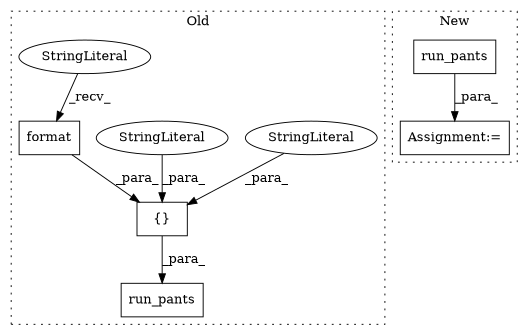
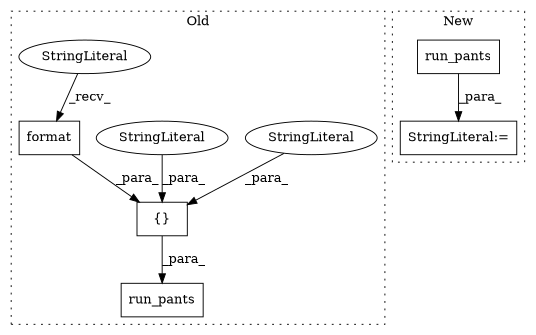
(455, 138) -> (459, 138)
